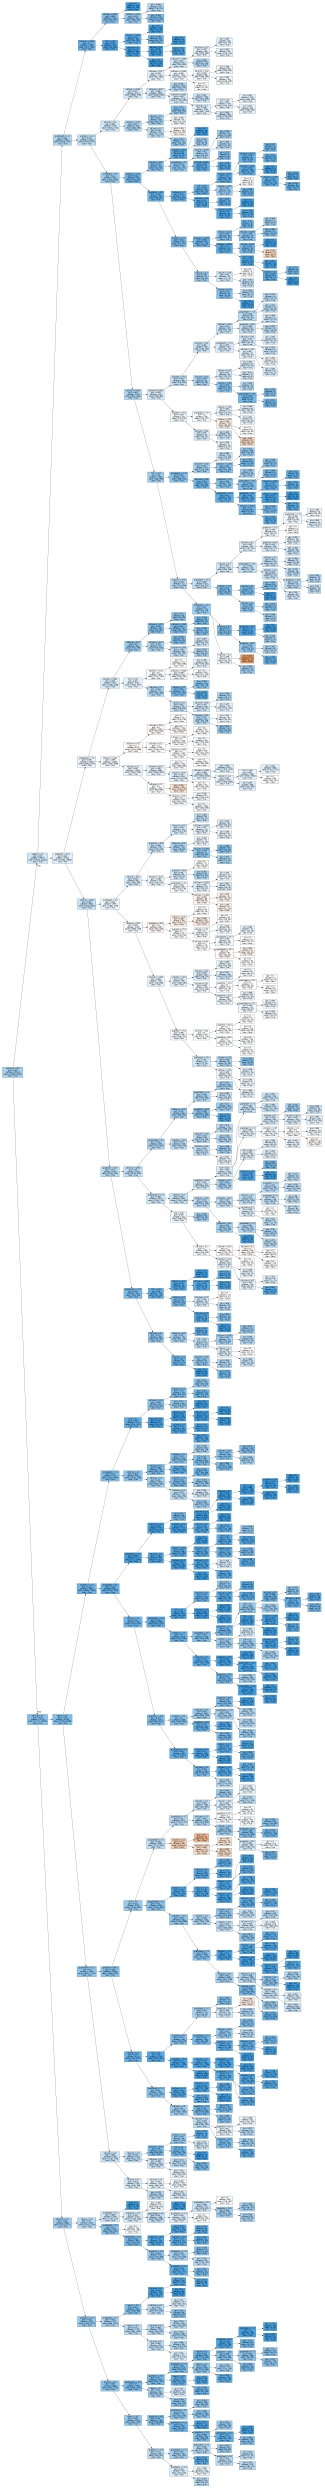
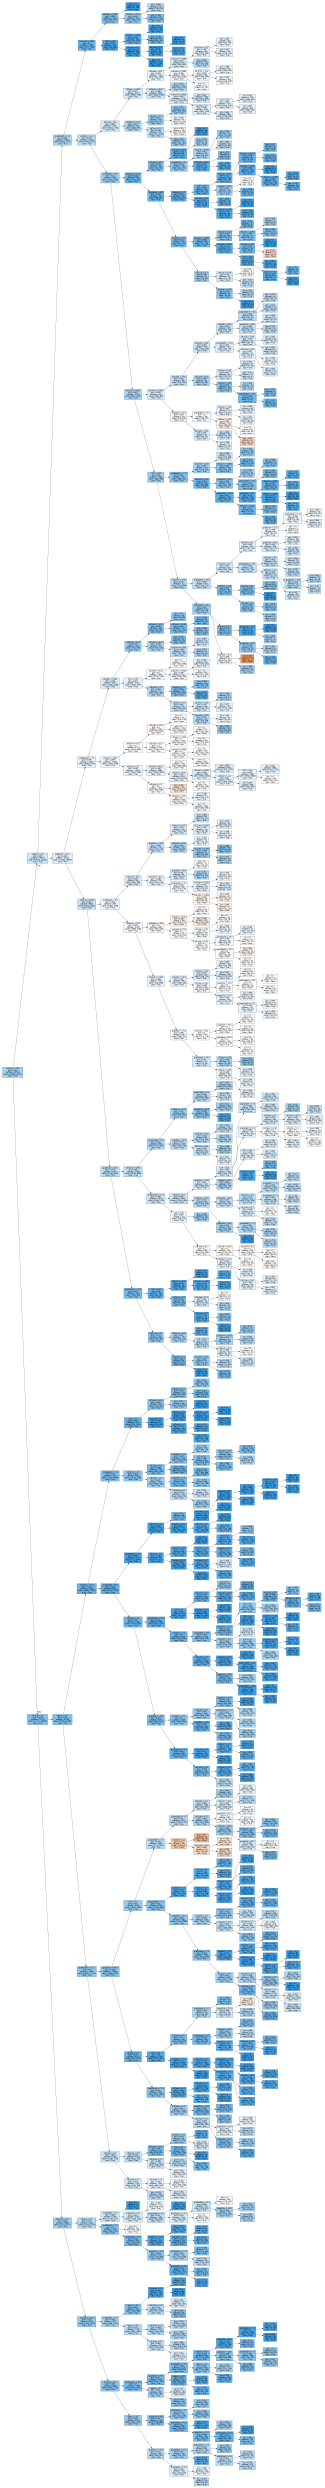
(270, 1290) -> (270, 1290)
